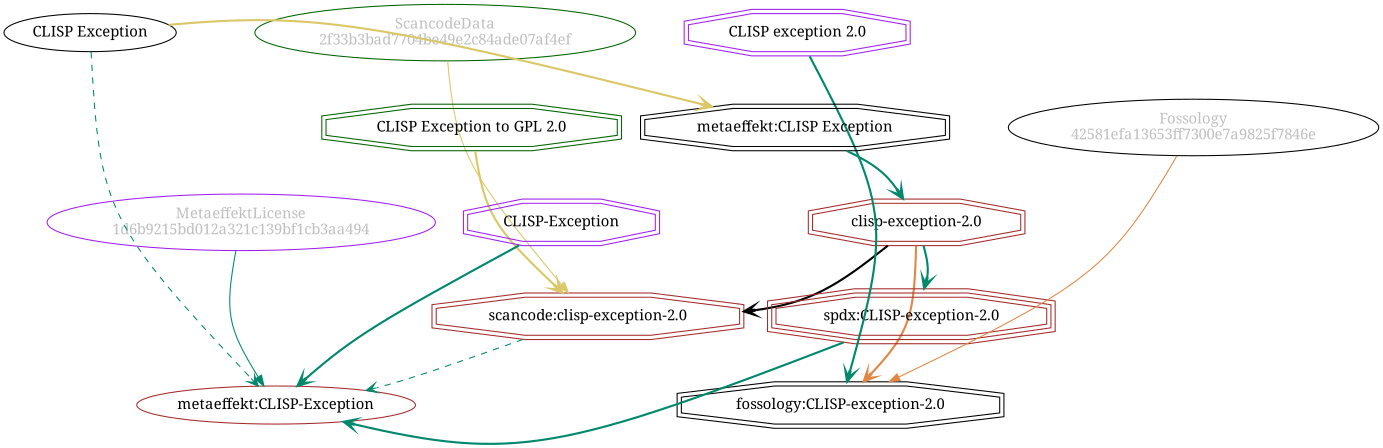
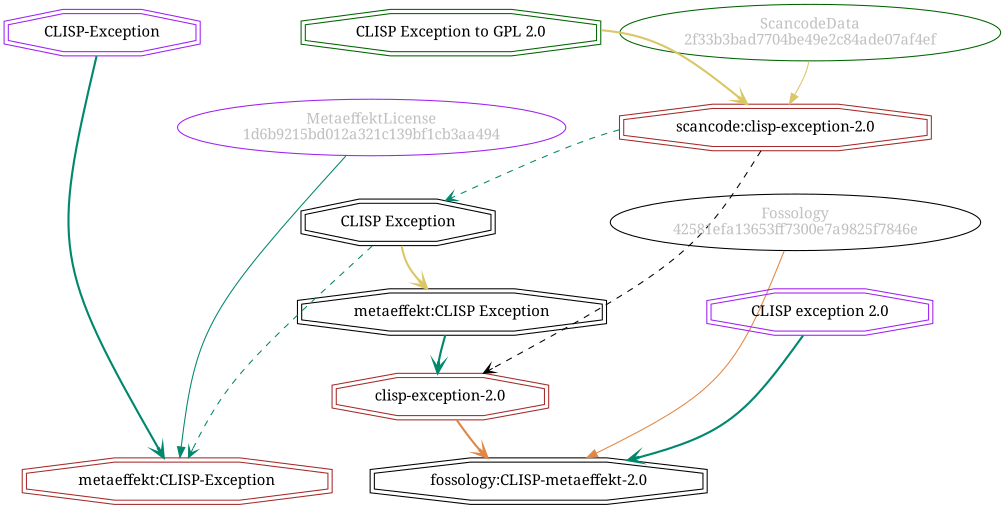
(90, 33) -> (398, 222)
(826, 289) -> (645, 280)
(911, 316) -> none
(450, 365) -> (536, 160)
(276, 405) -> (177, 481)
(841, 405) -> (539, 481)
